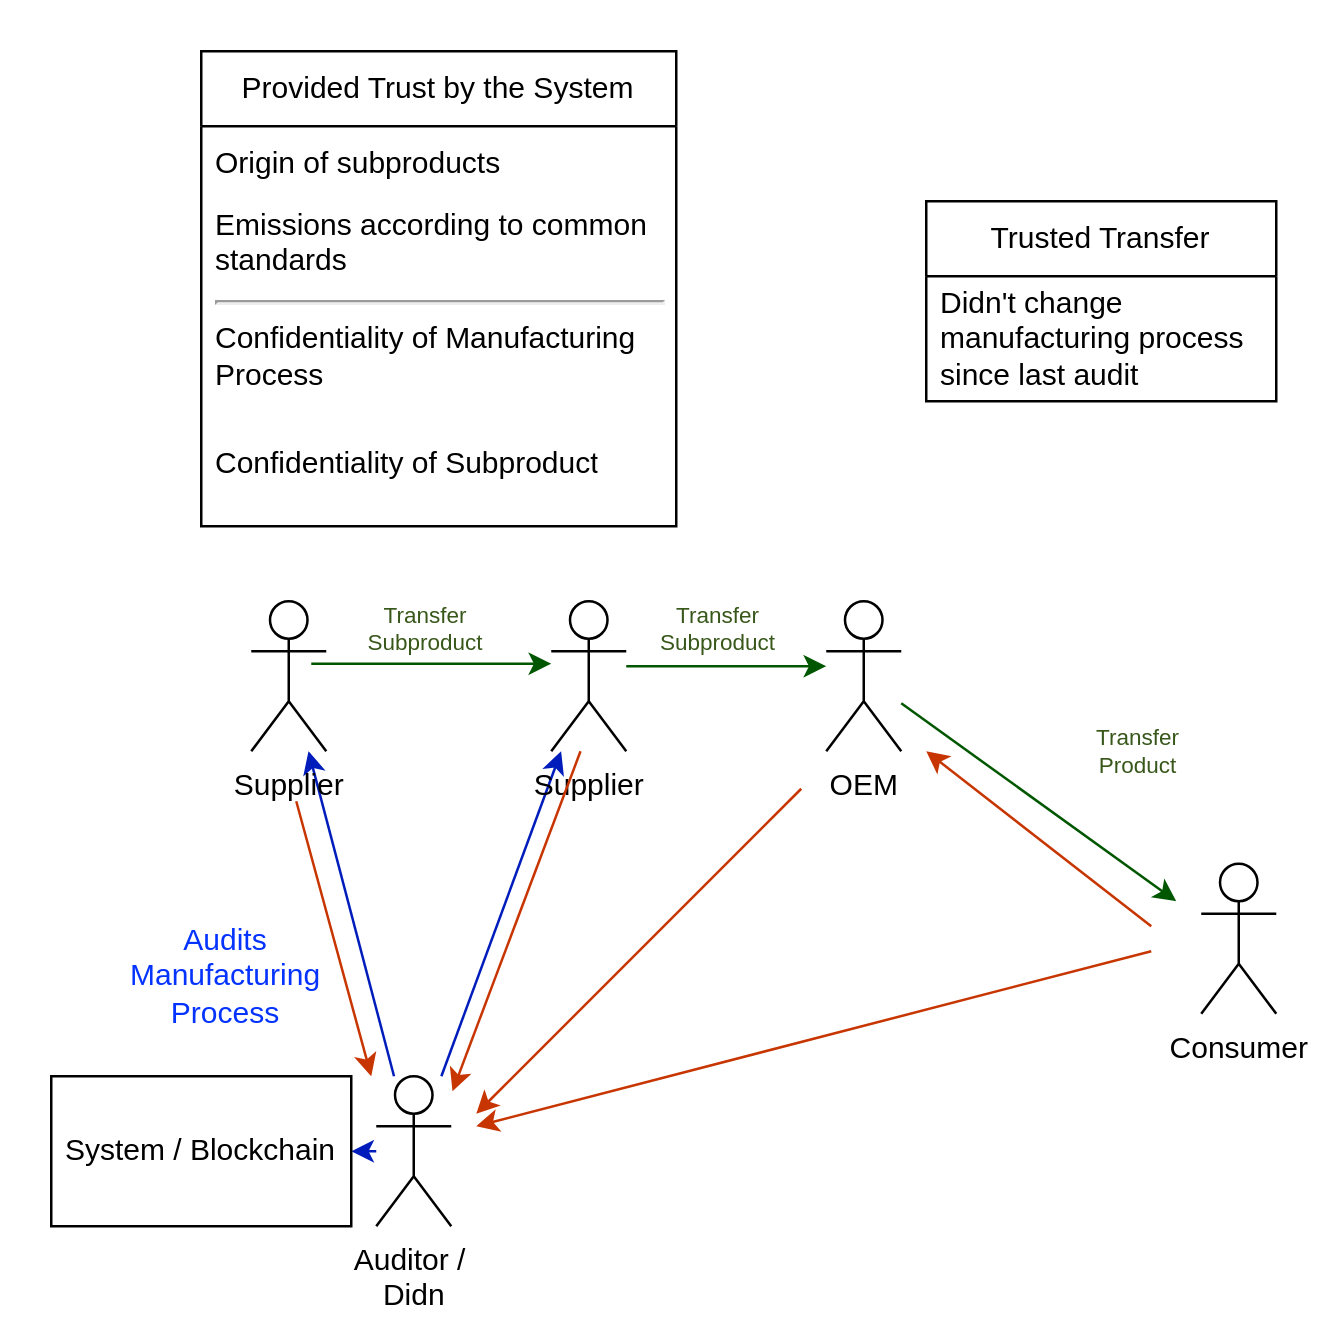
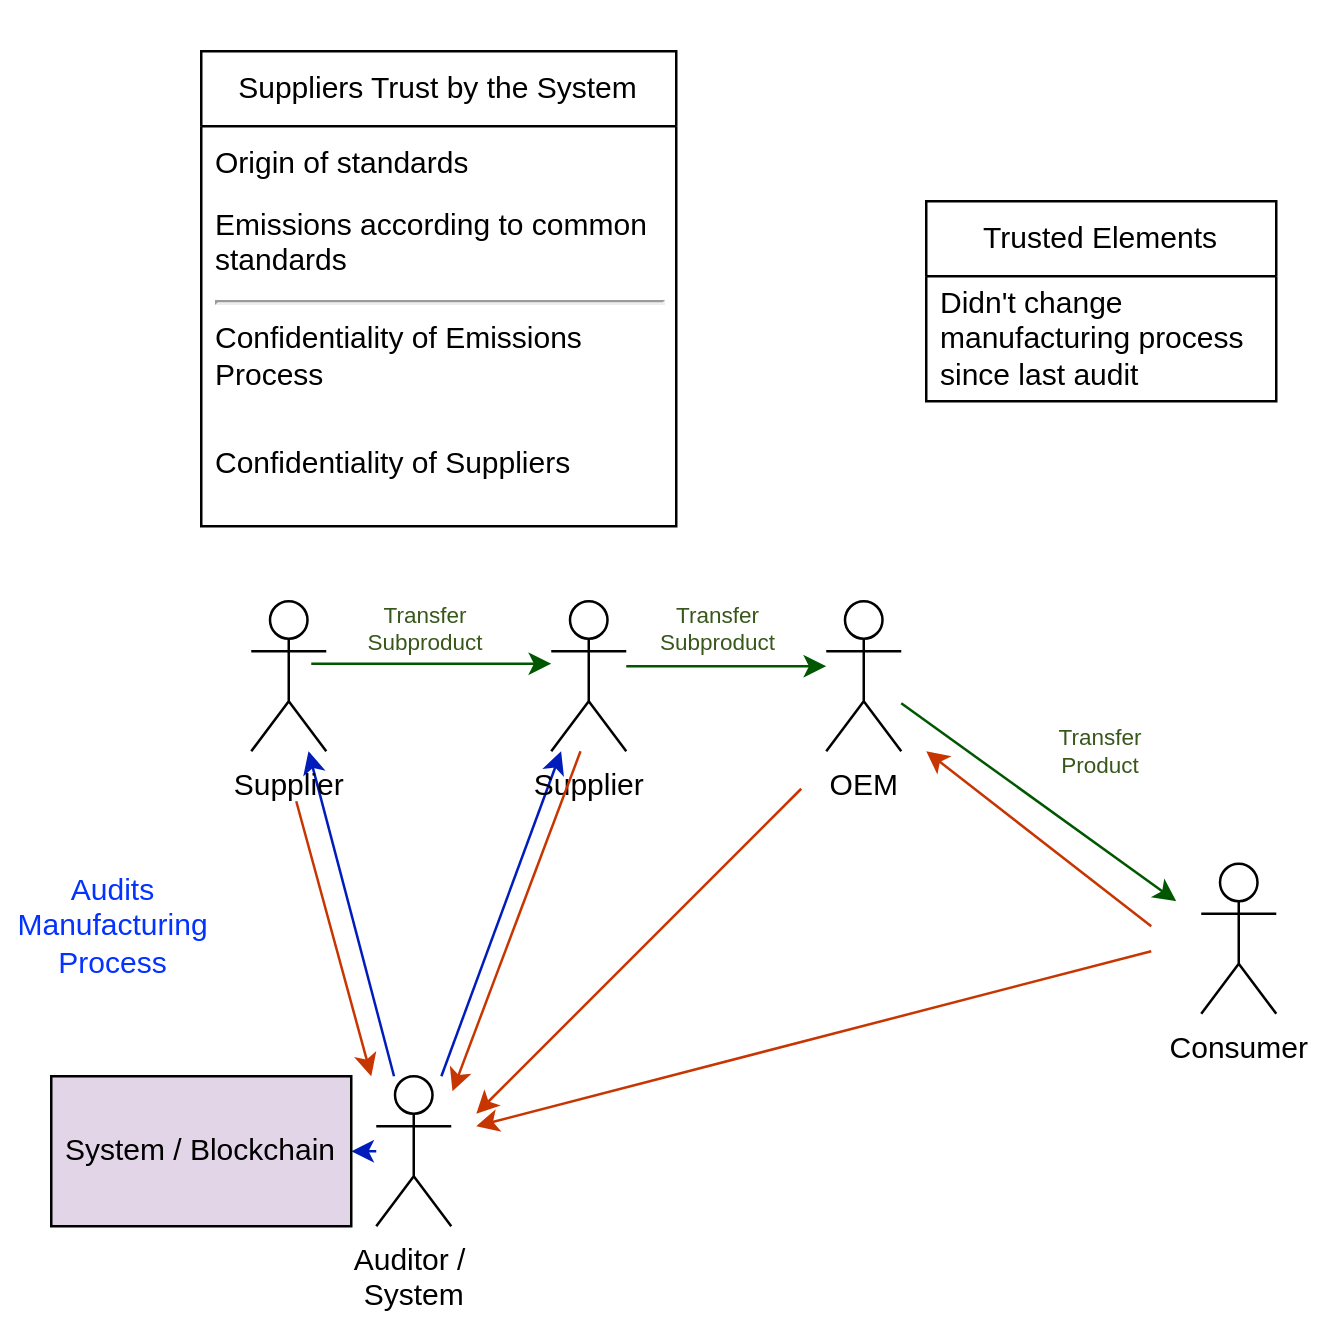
(439, 89) -> (439, 89)
(377, 164) -> (360, 164)
(1101, 239) -> (1101, 239)
(441, 339) -> (441, 339)
(436, 464) -> (420, 464)
(1139, 751) -> (1101, 751)
(226, 976) -> (114, 926)
(201, 1151) -> (201, 1151)
(415, 1280) -> (415, 1280)
